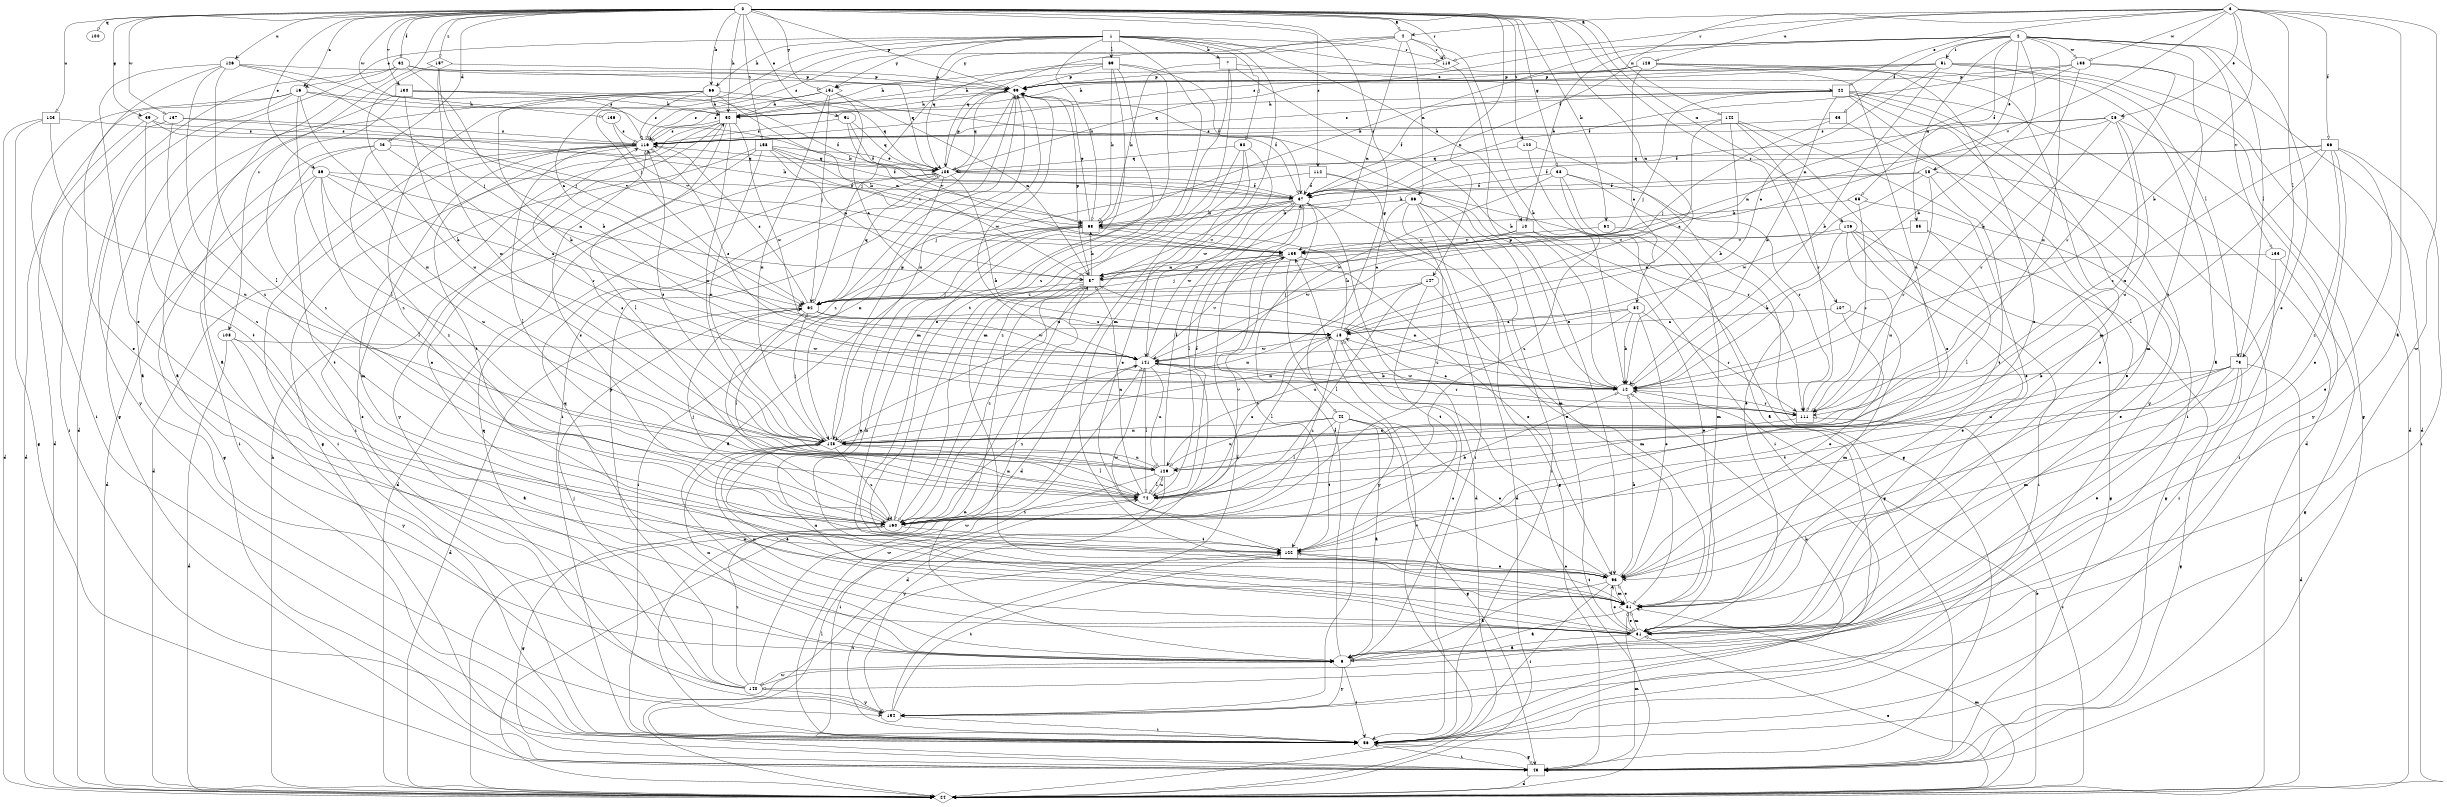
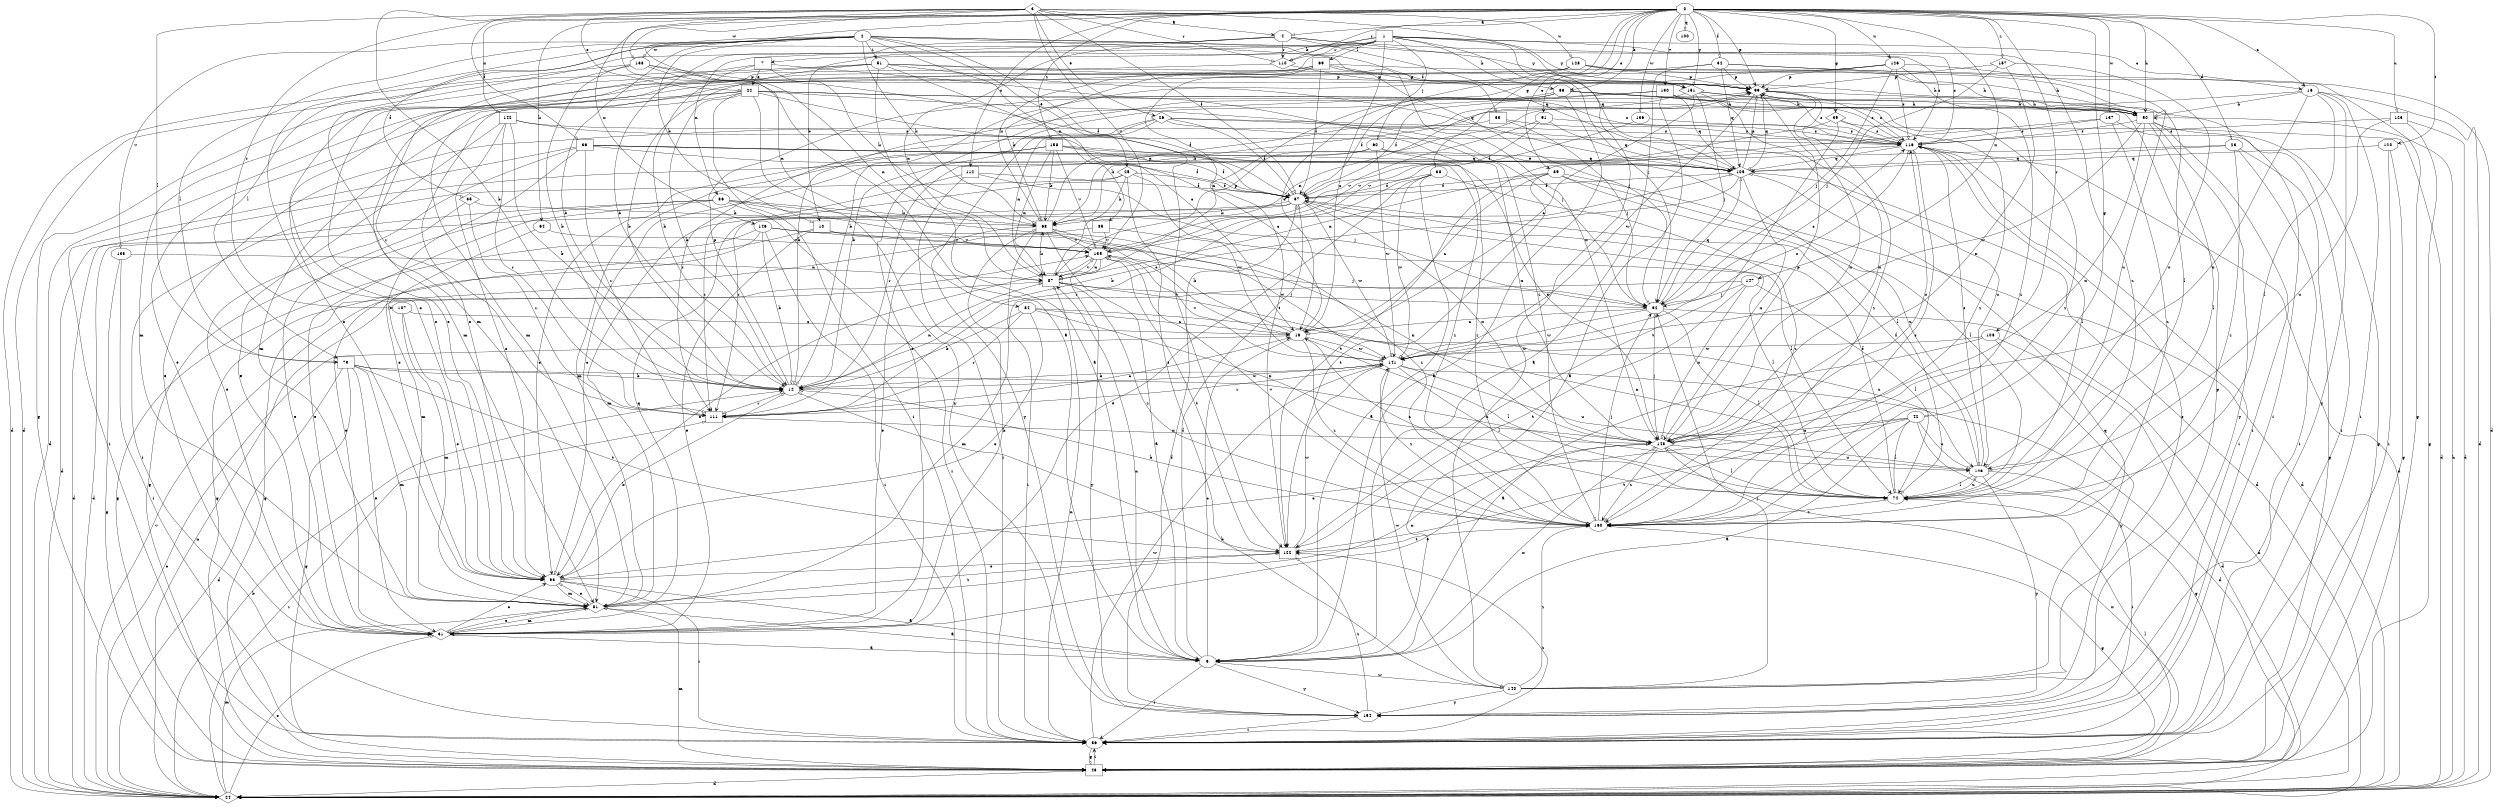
(1092, 610) -> (2179, 699)
